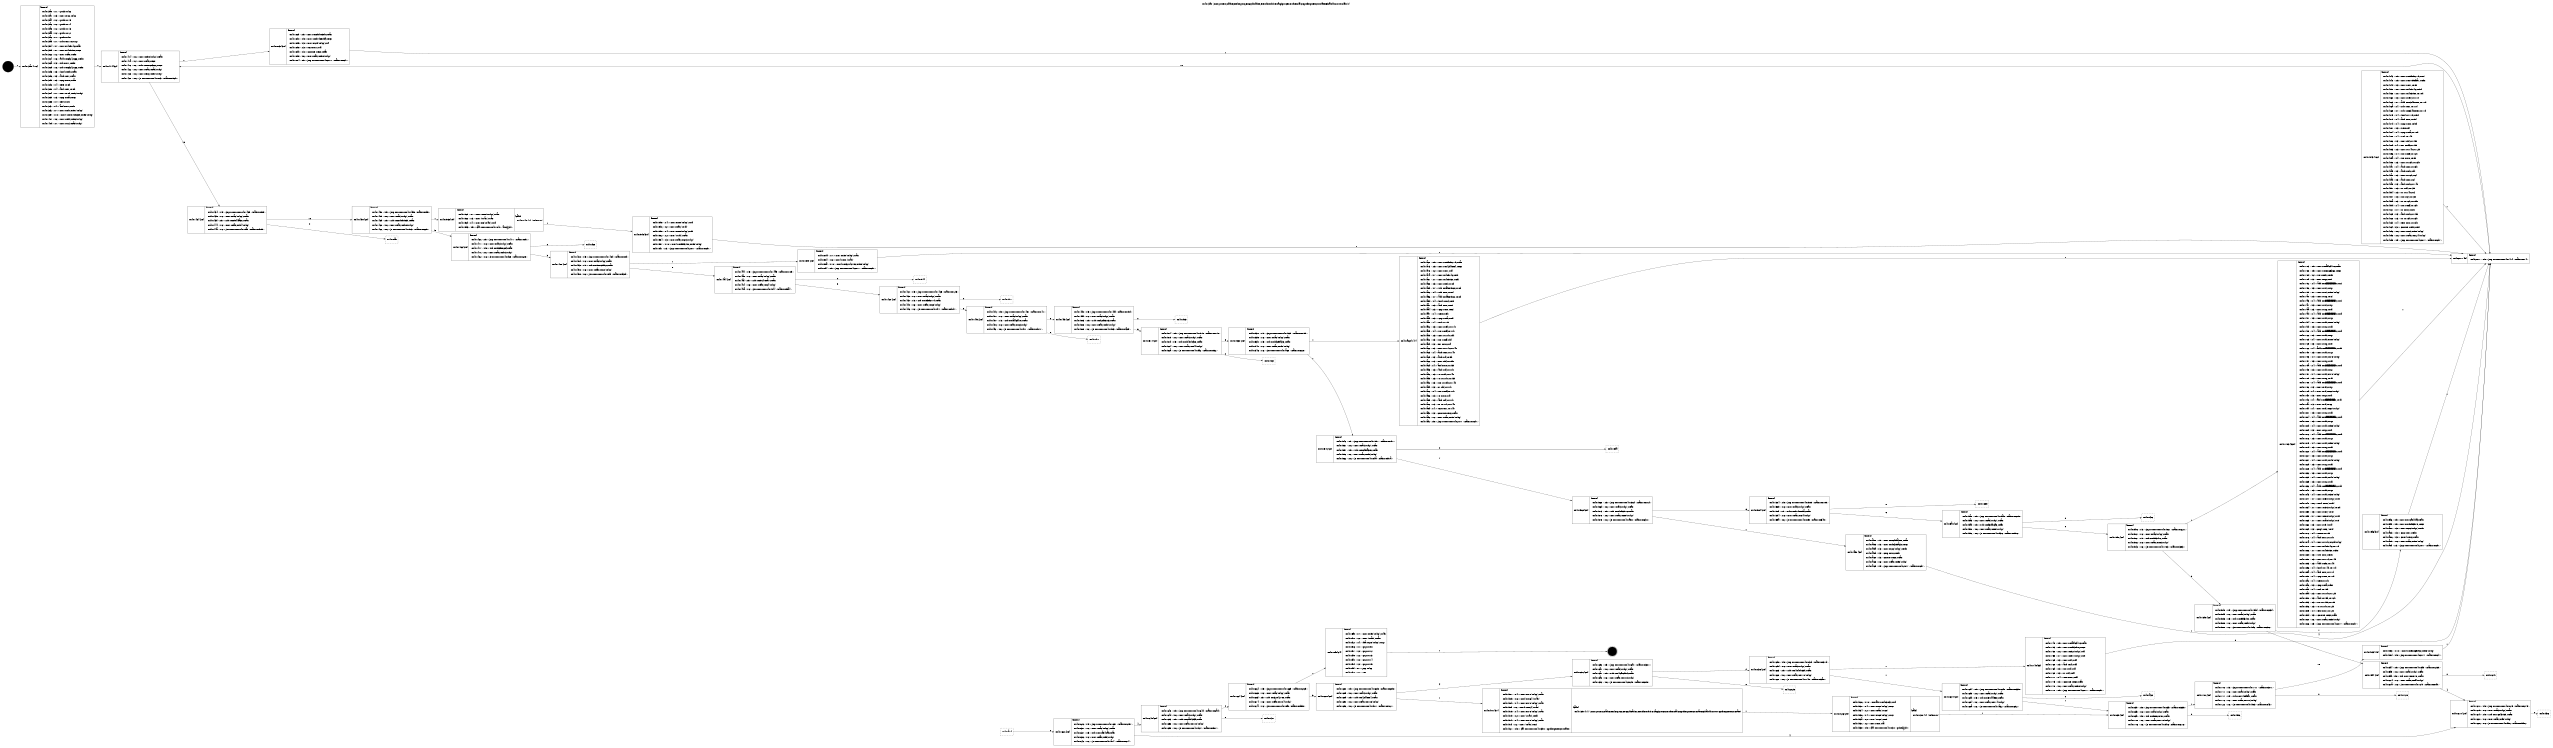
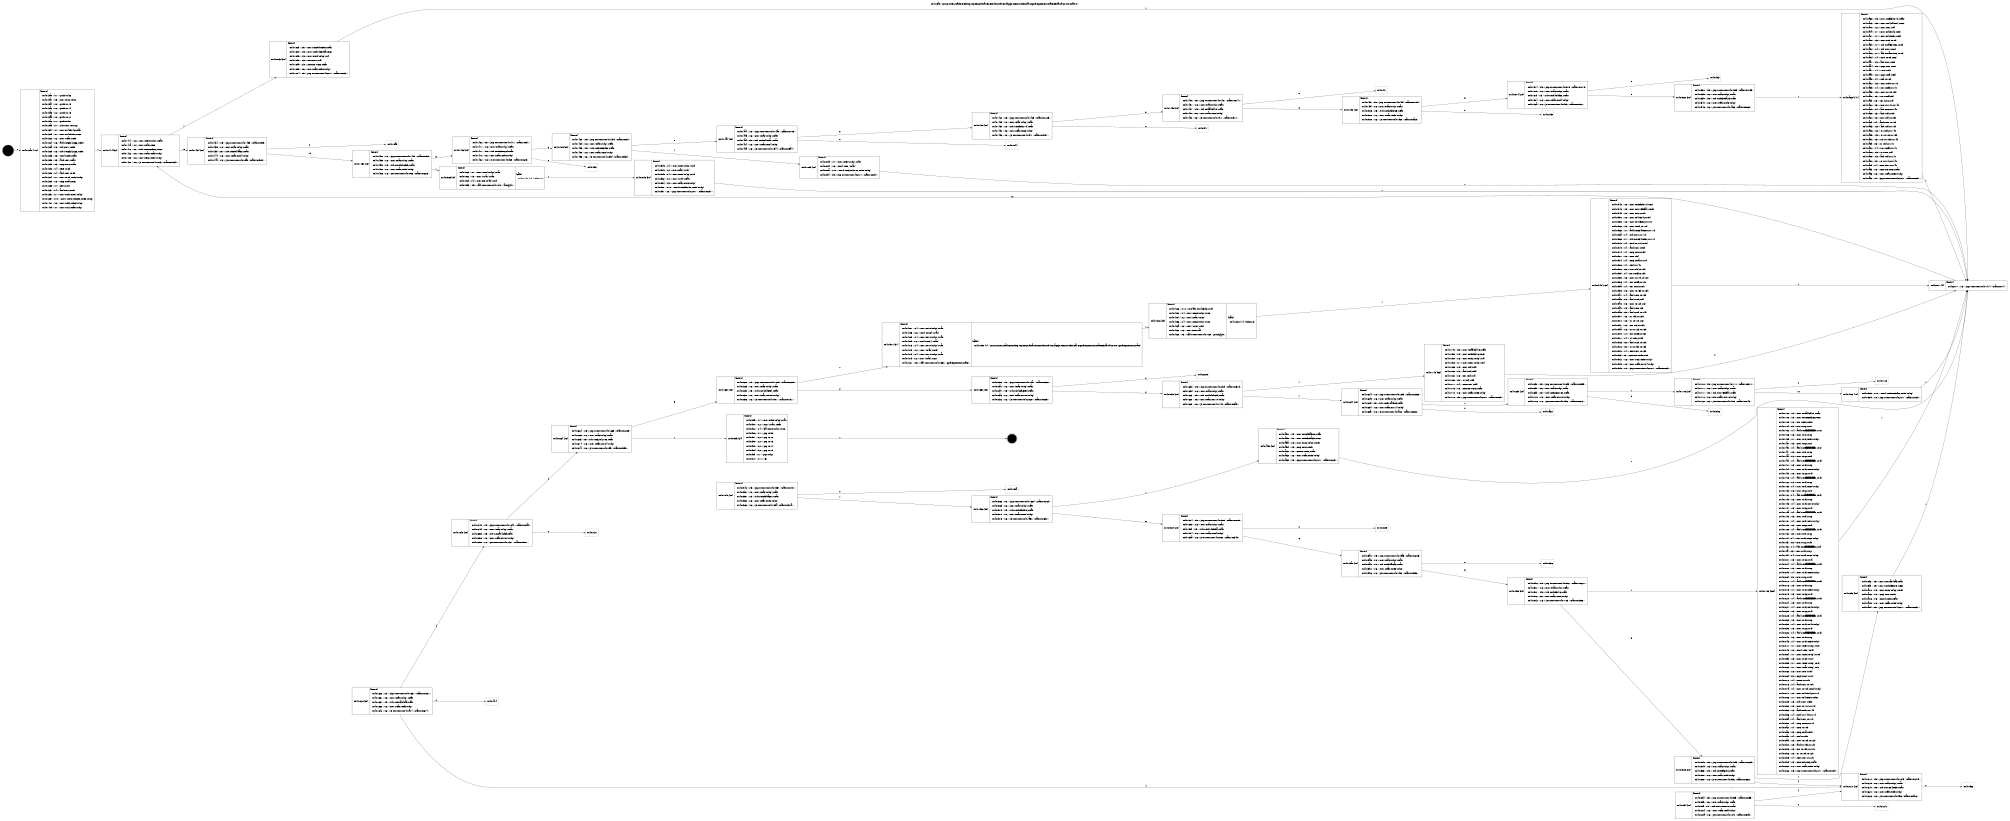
(1335, 391) -> none
(2314, 648) -> (1797, 785)
(2023, 715) -> (1423, 303)
(1033, 732) -> (458, 701)
